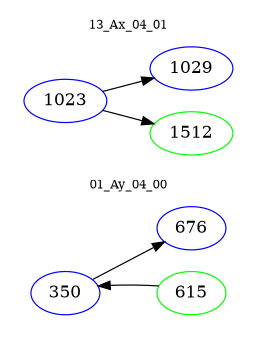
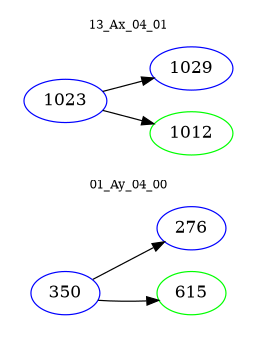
(191, 133) -> (191, 133)
(191, 228) -> (191, 228)
(135, 285) -> (122, 301)
